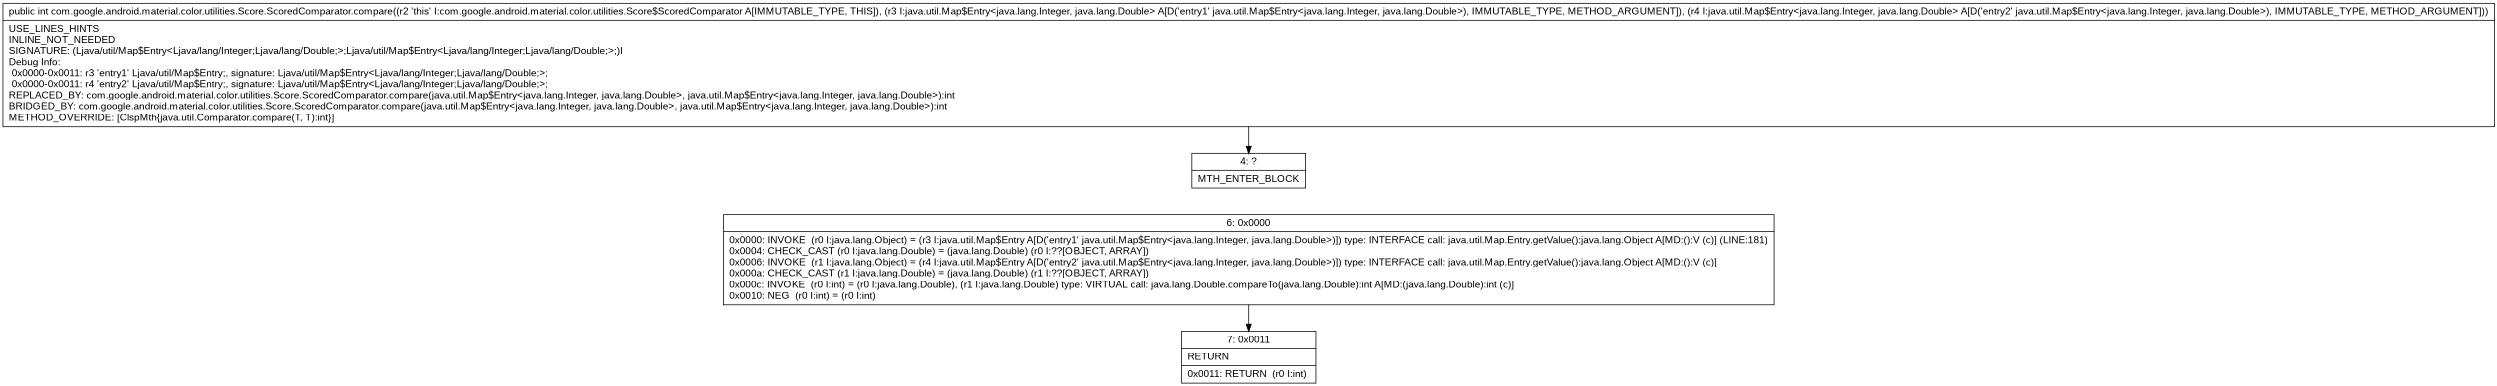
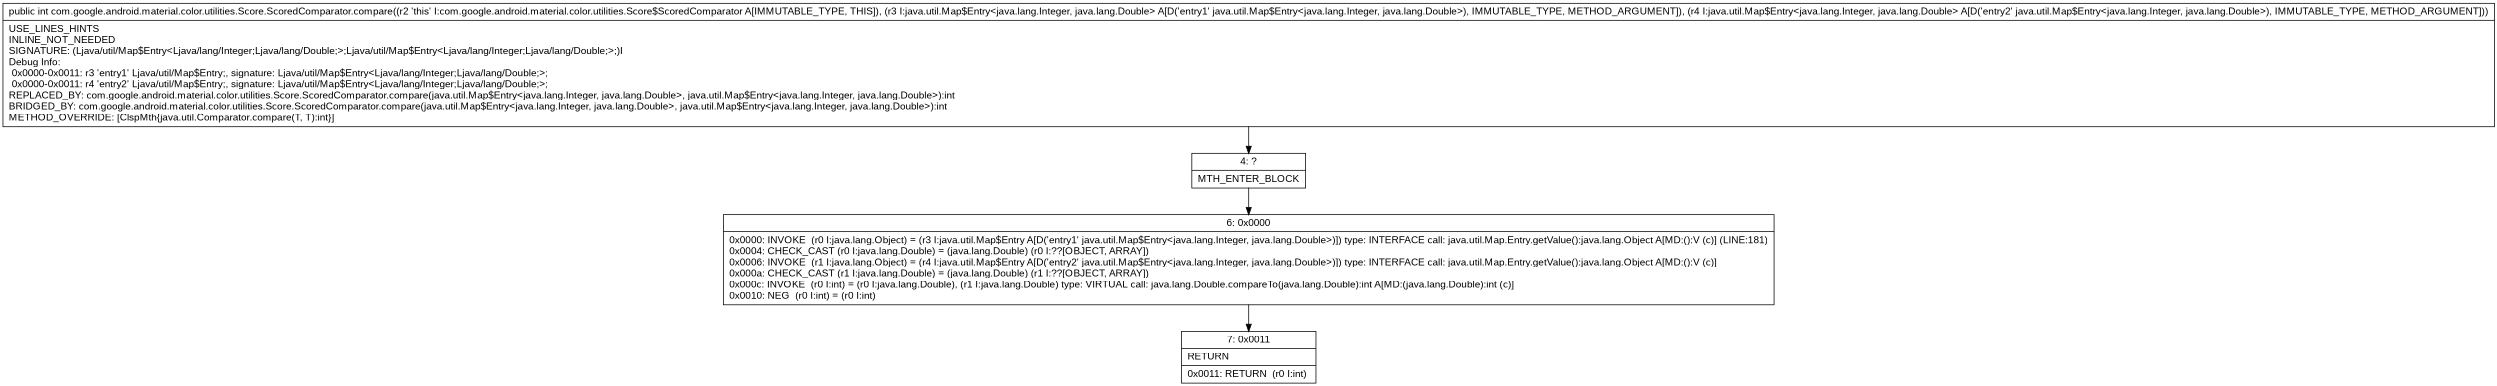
none -> (1249, 198)
